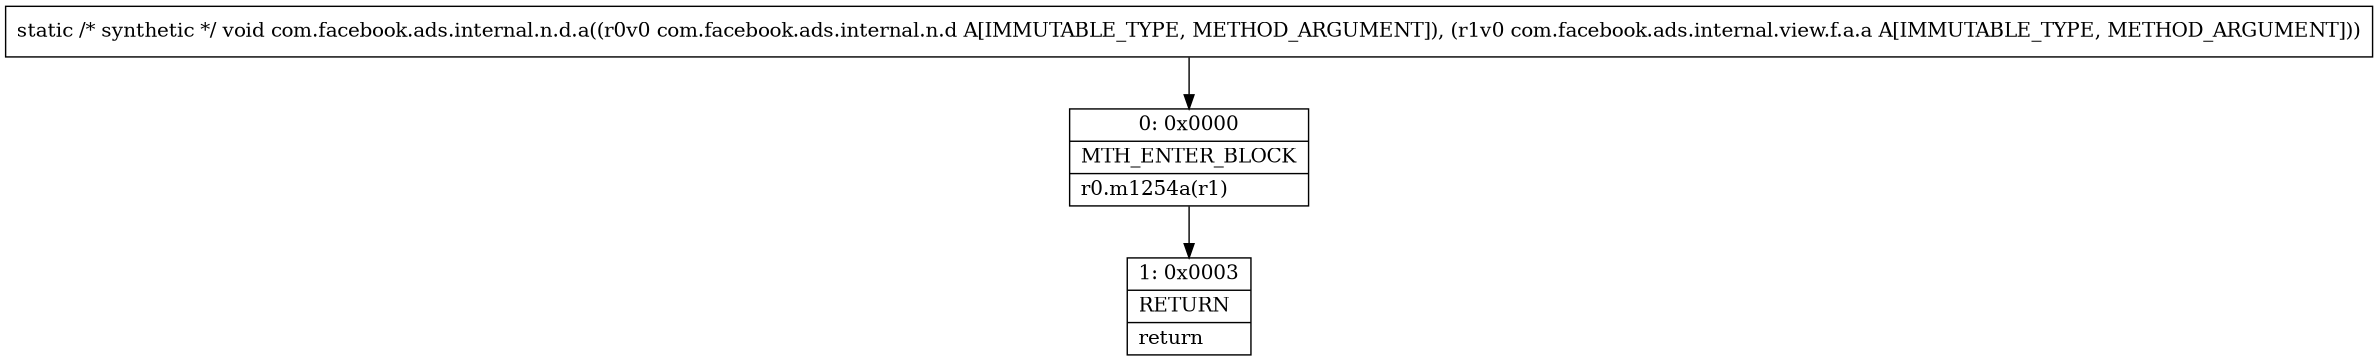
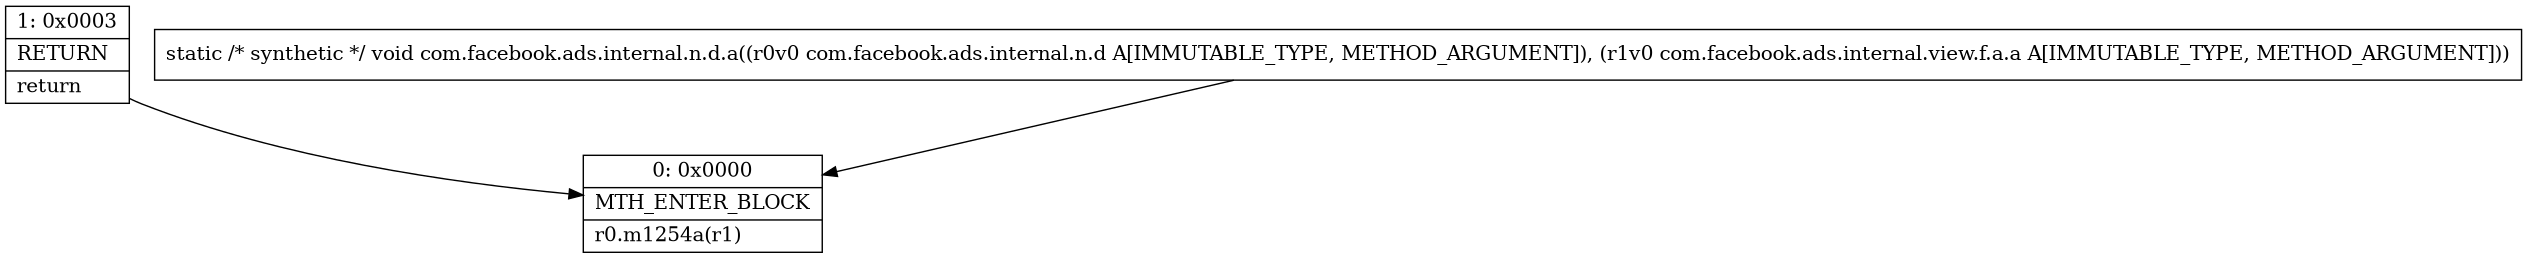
(1189, 225) -> (346, 161)
